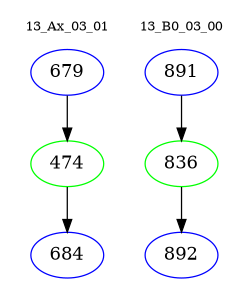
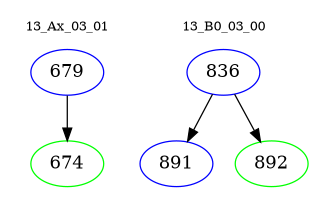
(182, 112) -> (203, 112)
(67, 164) -> (67, 164)
(182, 164) -> (223, 72)
(67, 255) -> none
(182, 255) -> (272, 164)
